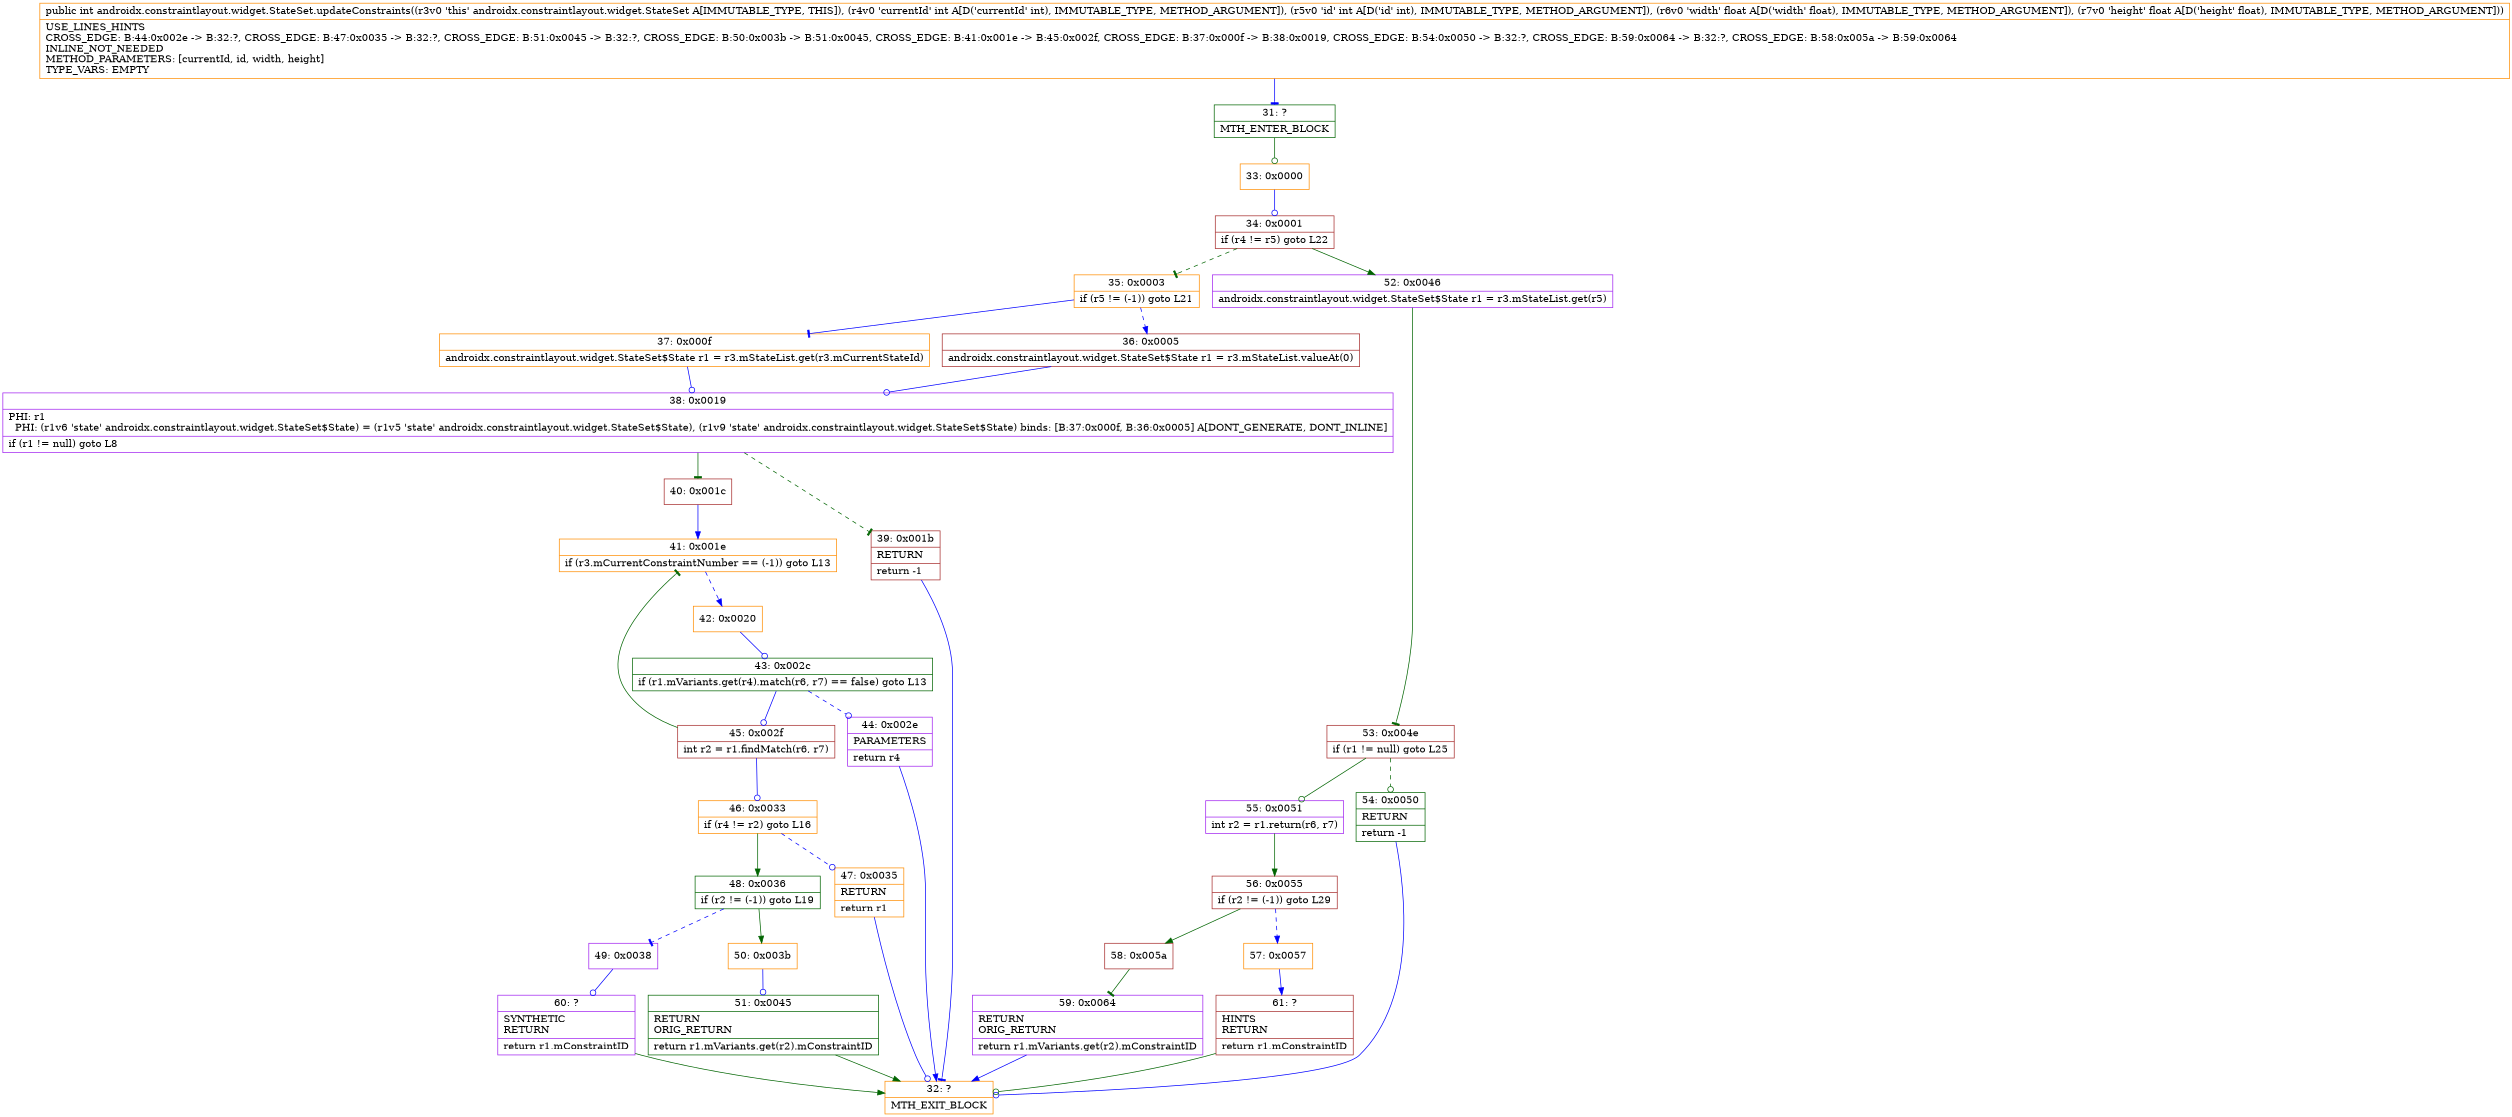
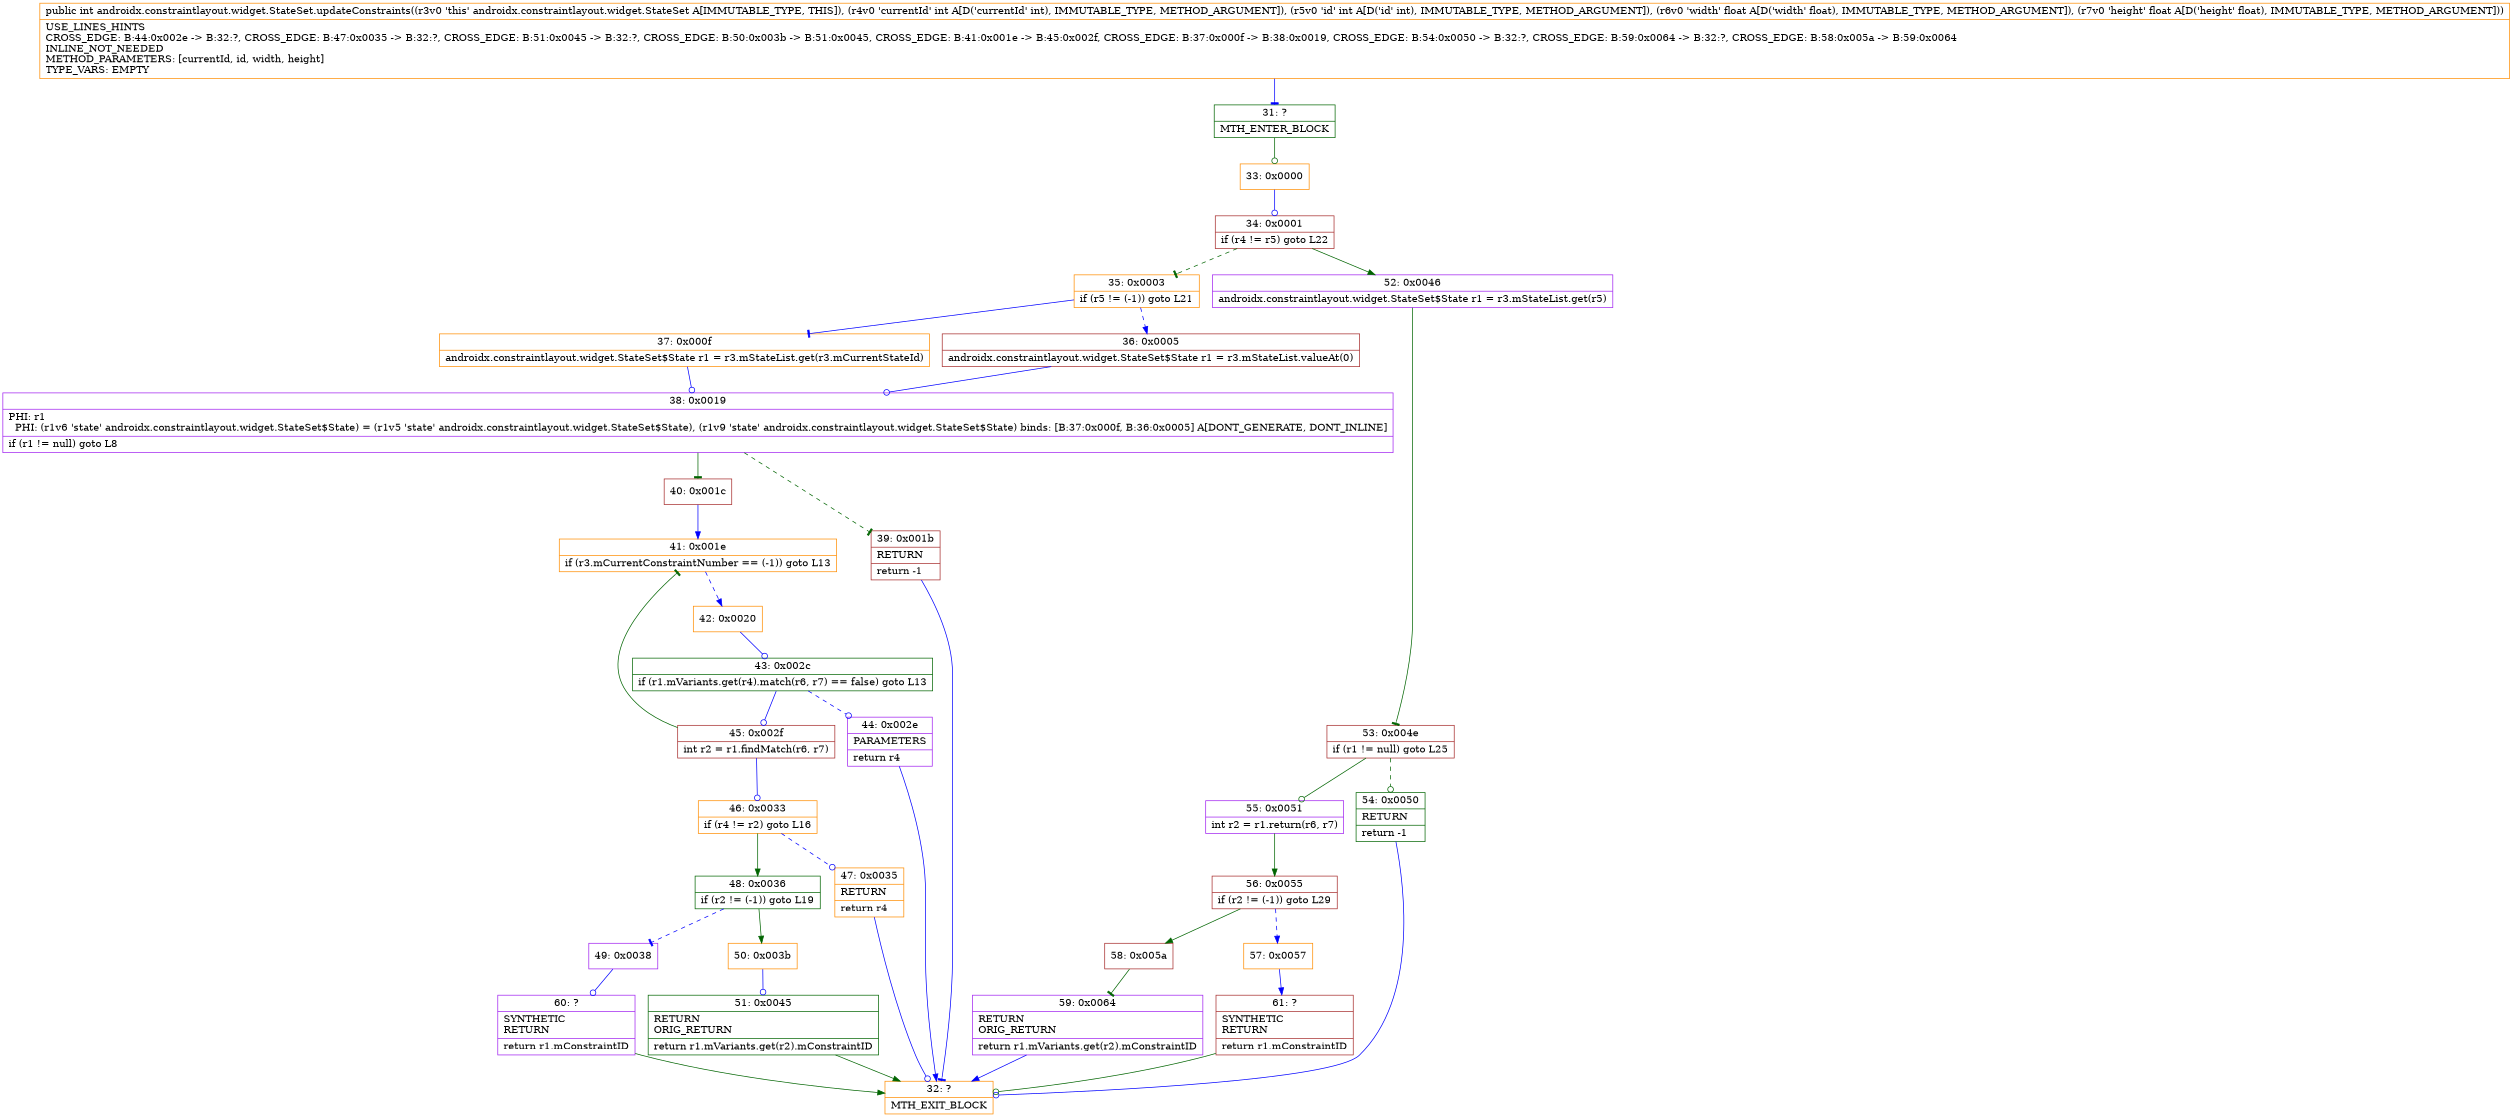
(864, 908) -> (864, 908)
(1239, 1019) -> (1253, 1019)
